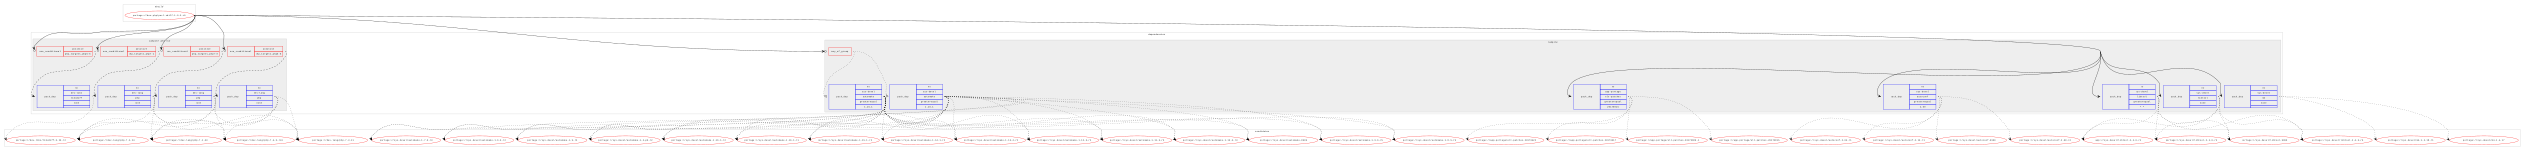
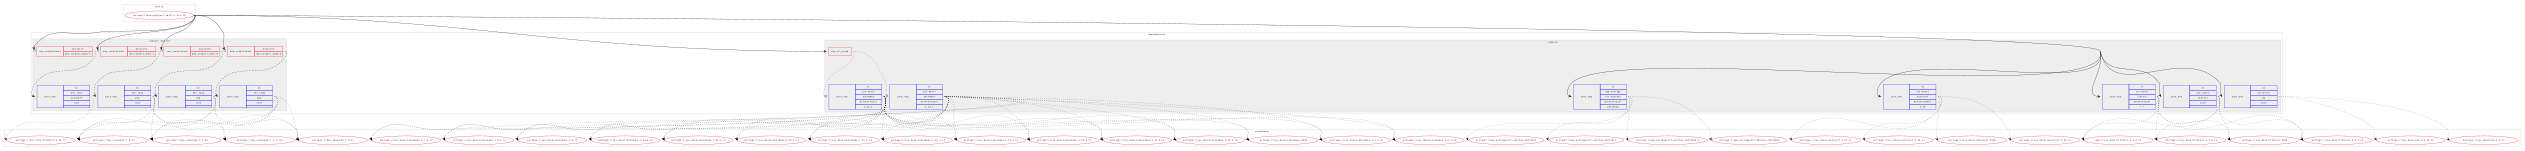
(524, 35) -> (525, 35)
